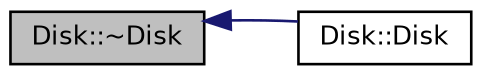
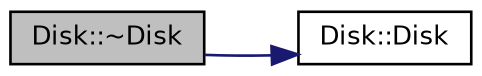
(264, 20) -> (238, 56)
